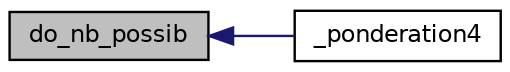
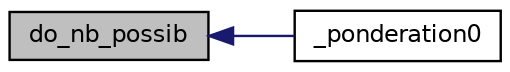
(398, 36) -> (398, 36)
